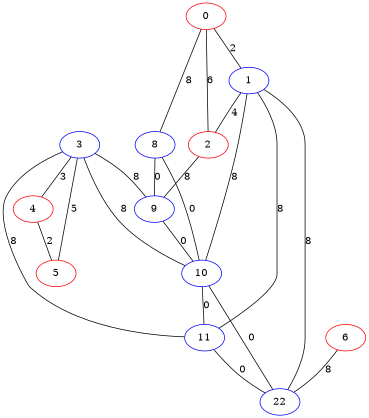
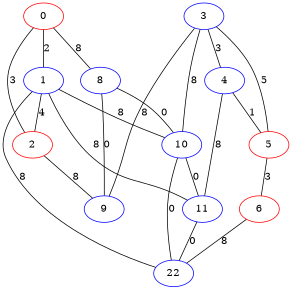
(211, 81) -> (13, 81)
none -> (264, 177)
(33, 209) -> (225, 81)
(50, 241) -> (253, 113)
(178, 241) -> none
(29, 285) -> (214, 145)
